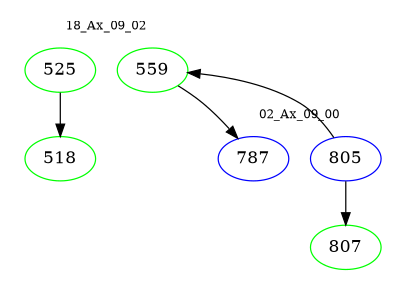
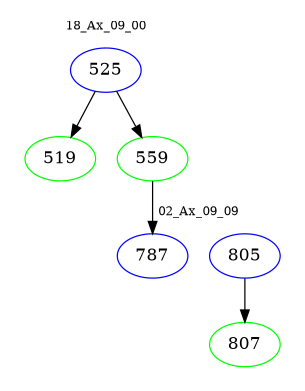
(106, 26) -> (106, 26)
(60, 70) -> (106, 70)
(275, 91) -> (126, 109)
(300, 115) -> (199, 212)
(60, 159) -> (60, 159)
